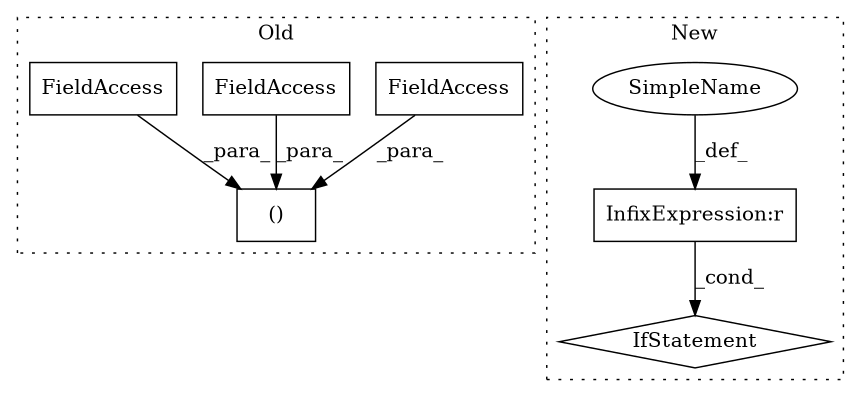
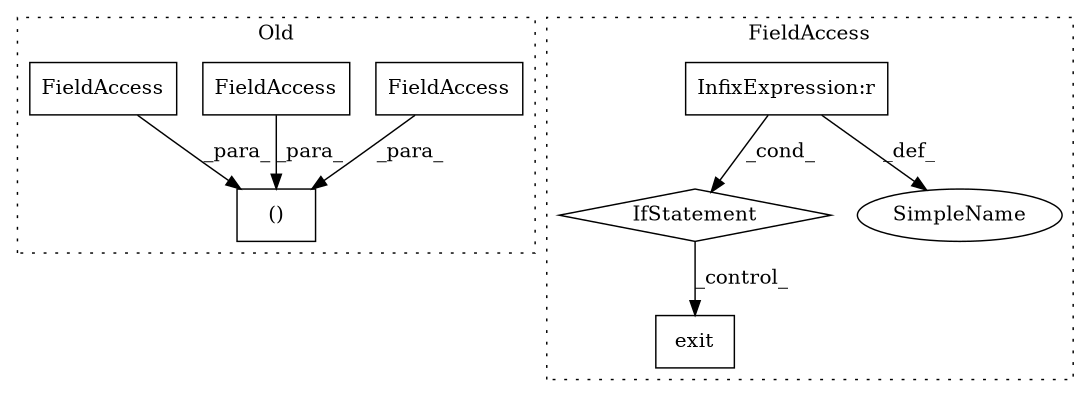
(695, 34) -> (810, 34)
(695, 145) -> (868, 148)
none -> (695, 342)
